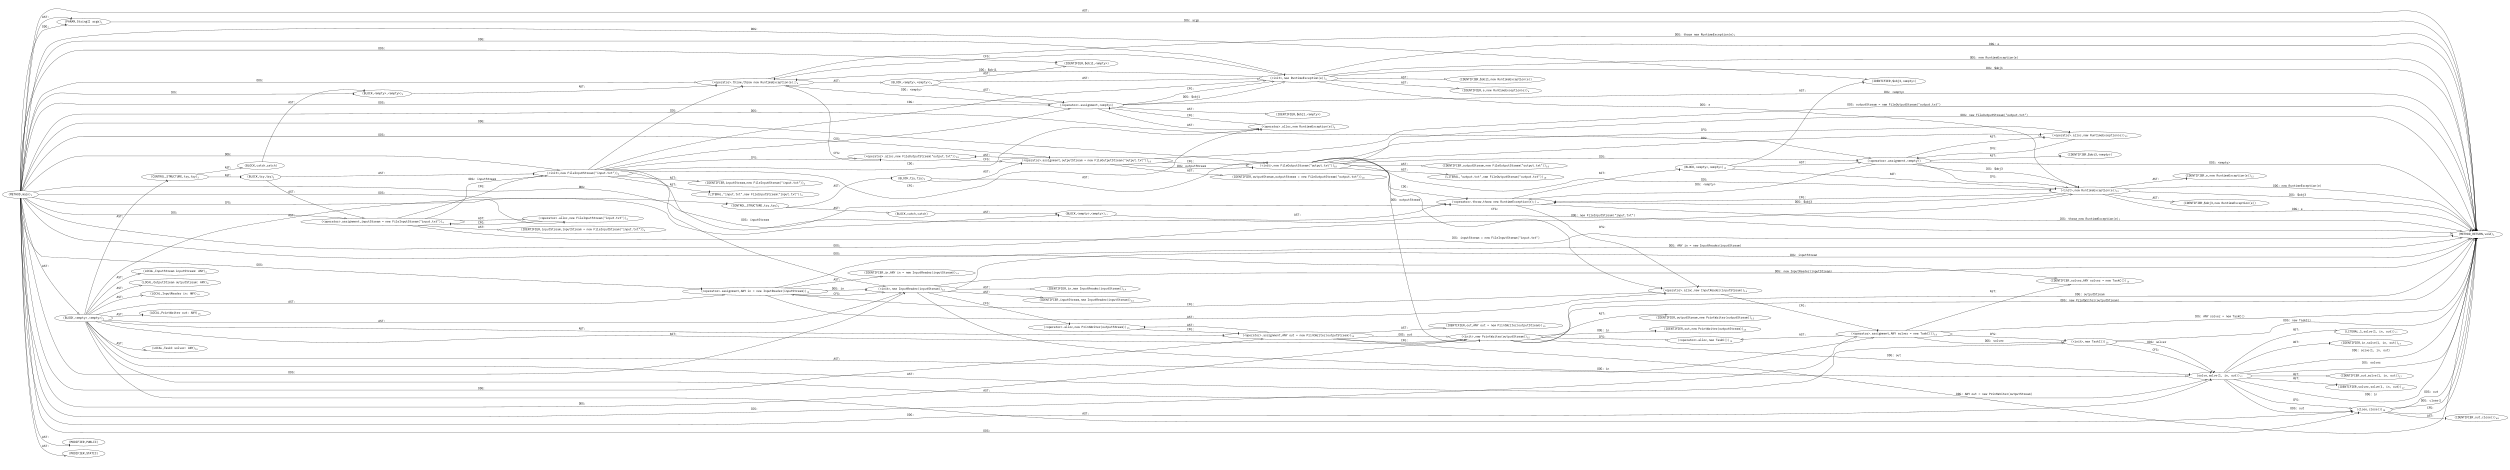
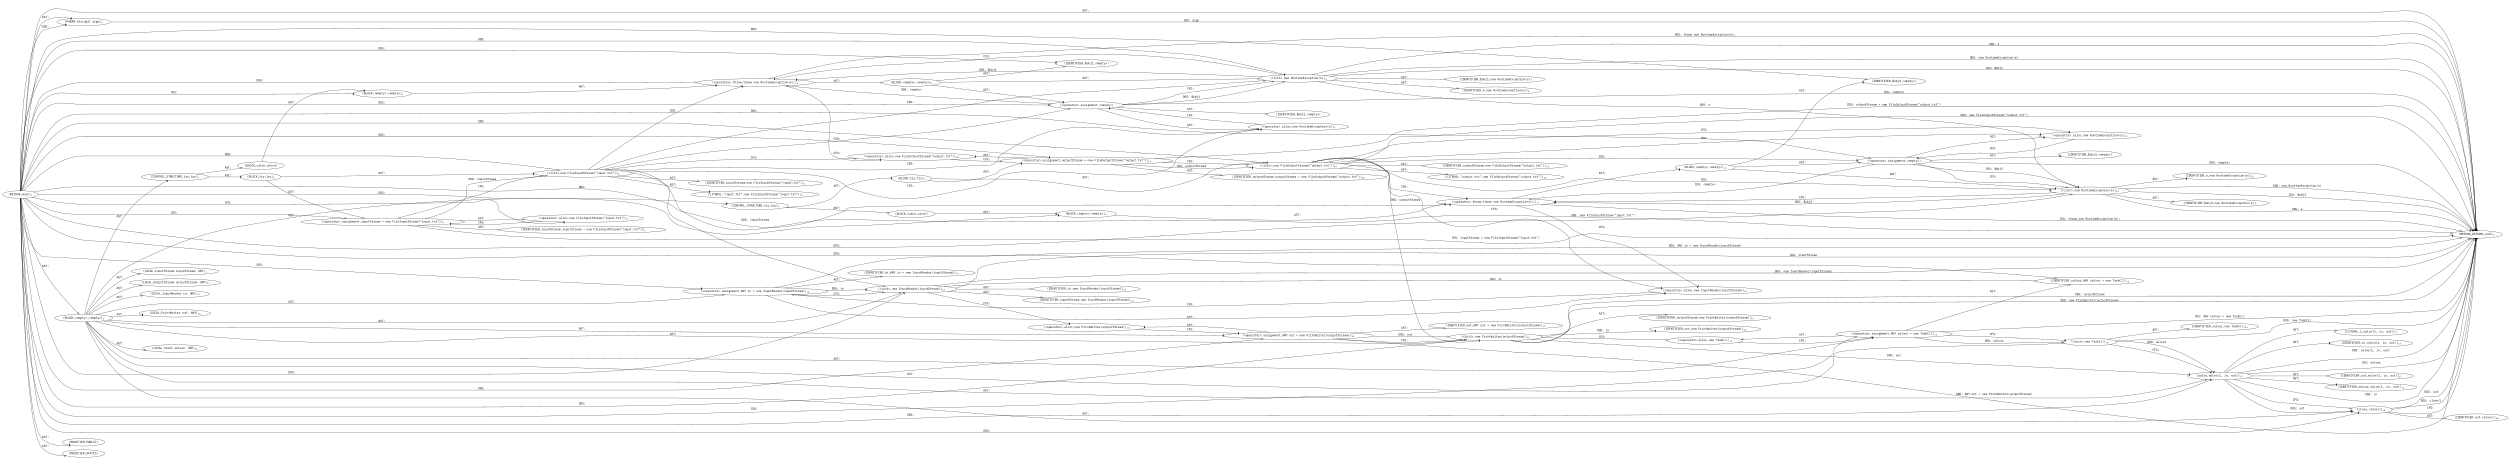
(1799, 312) -> (1805, 343)
none -> (2220, 327)
(1546, 369) -> (1489, 281)
(2414, 417) -> (2414, 417)
